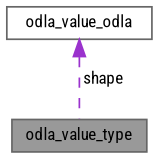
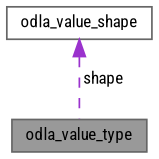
(79, 23) -> (79, 23)
